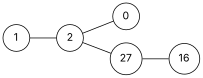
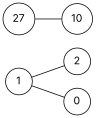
(98, 27) -> (48, 92)
(97, 48) -> none
(184, 59) -> (77, 19)
